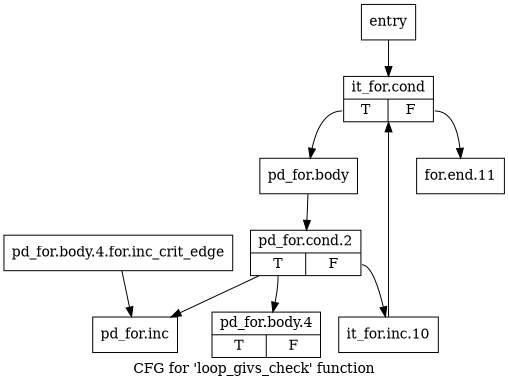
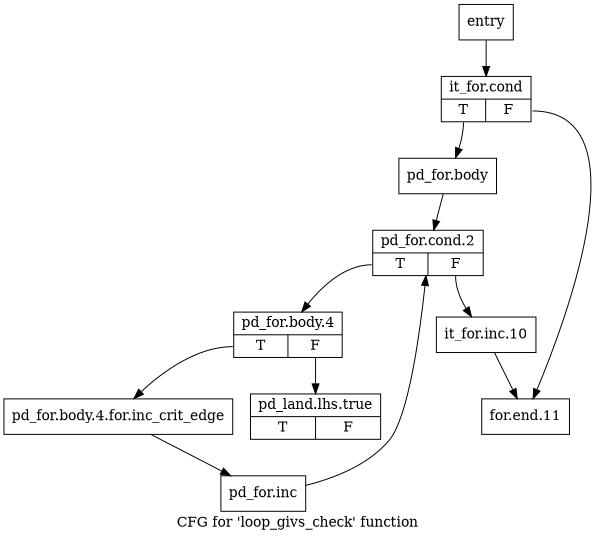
(389, 224) -> (504, 371)
(220, 294) -> (403, 412)
none -> (183, 361)
none -> (316, 417)
